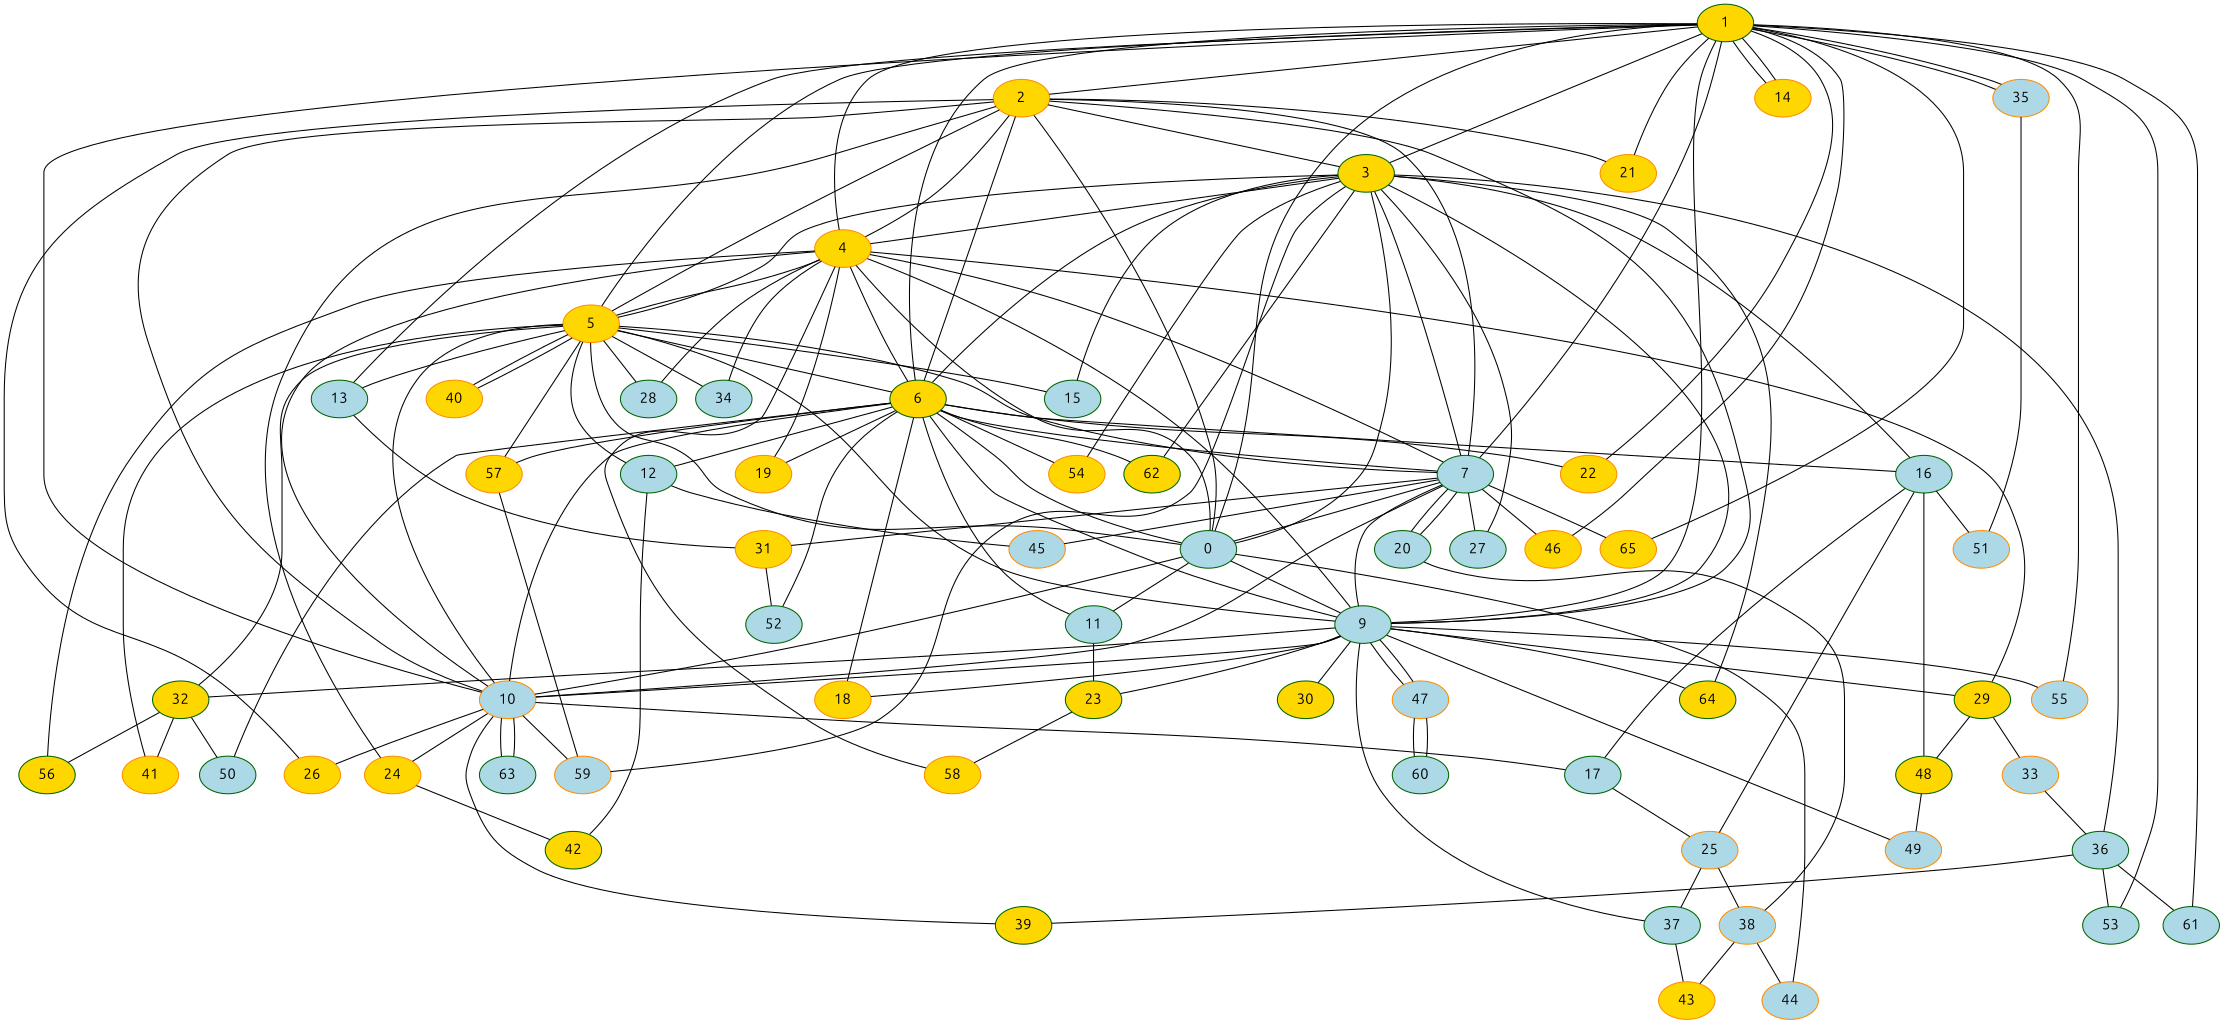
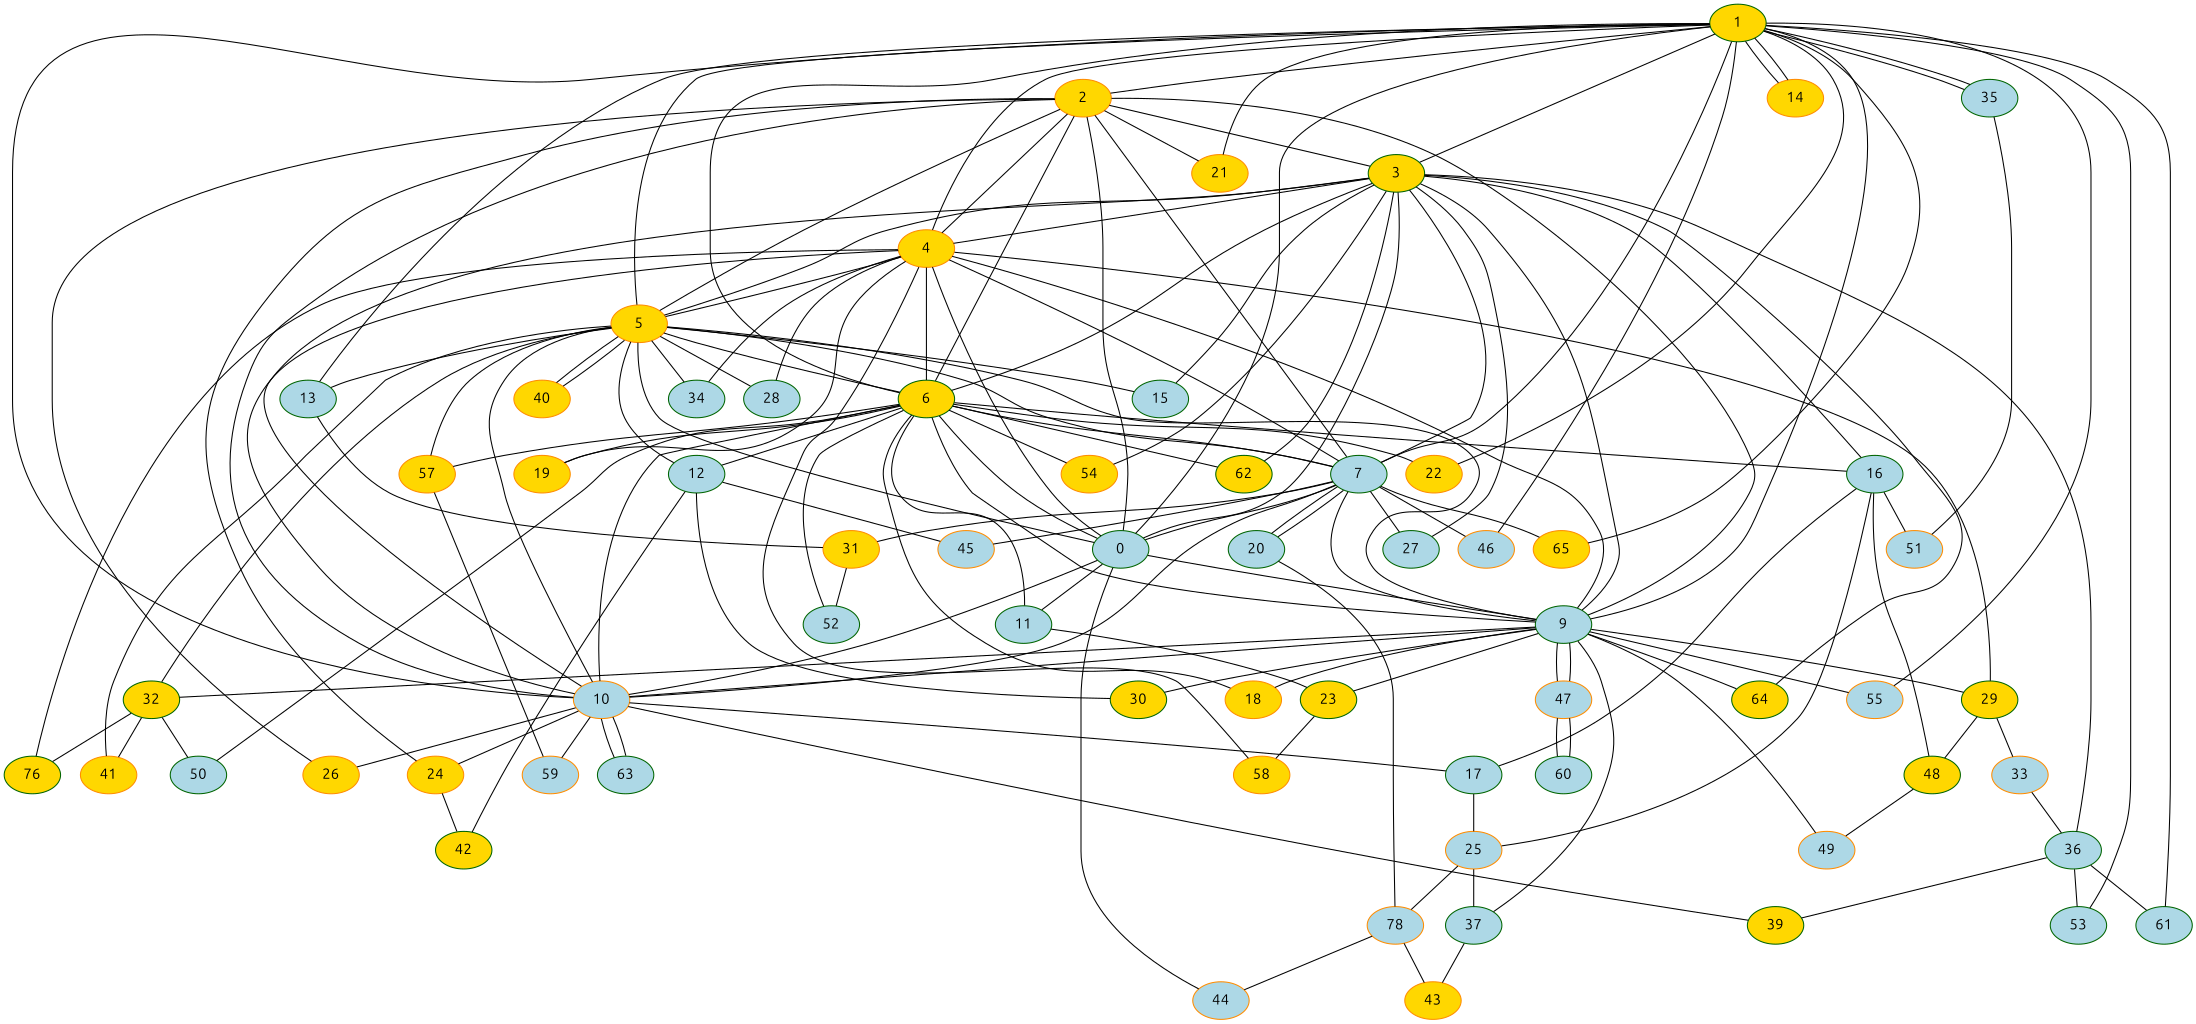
(2021, 98) -> (1990, 98)
(997, 533) -> (578, 250)
(1553, 549) -> (1486, 549)
none -> (832, 674)
(47, 775) -> (32, 775)
(1747, 925) -> (1395, 925)
